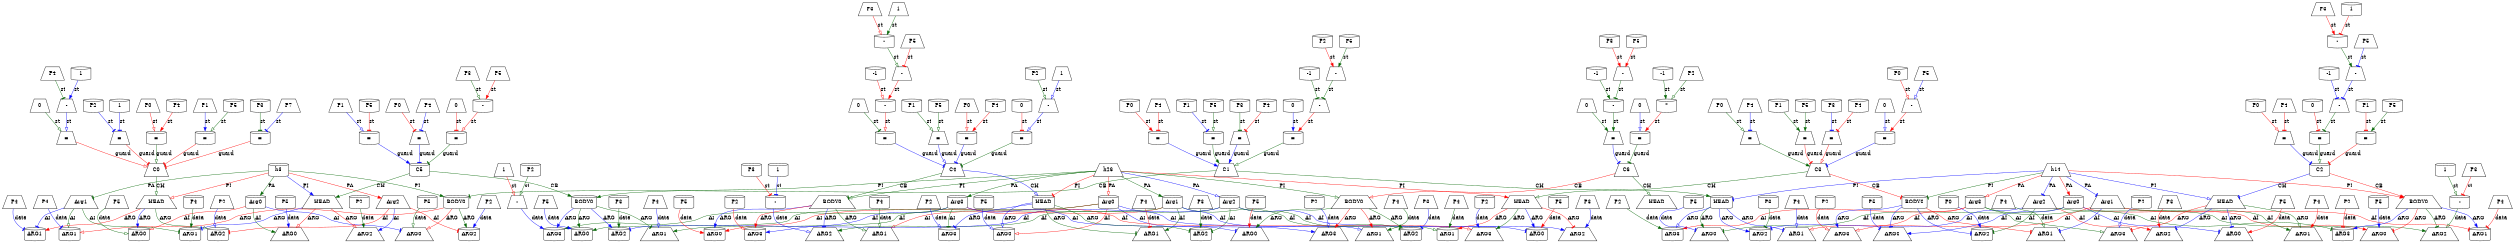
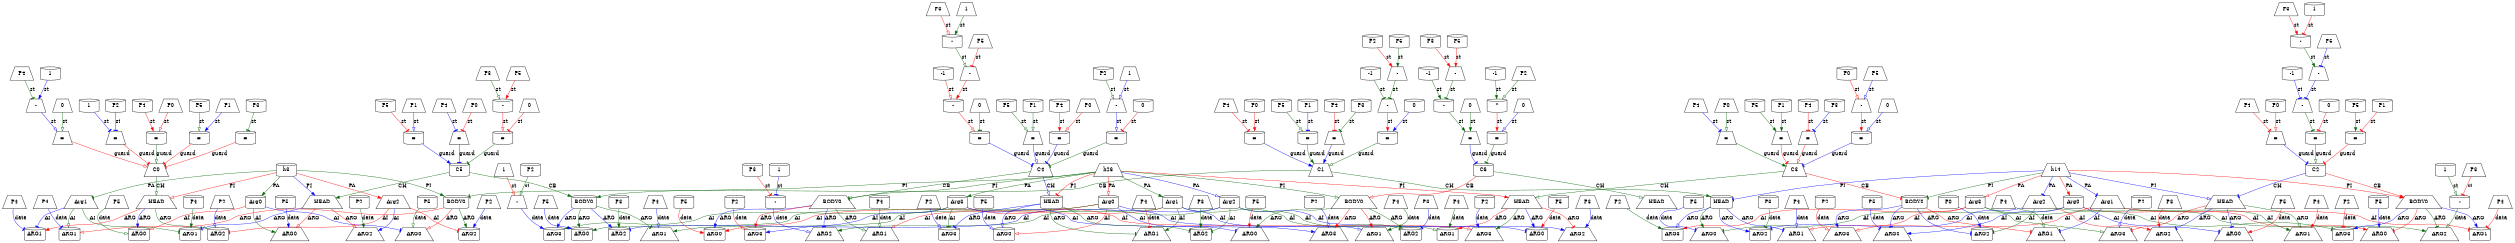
(289, 106) -> none
(1626, 170) -> (1483, 170)
